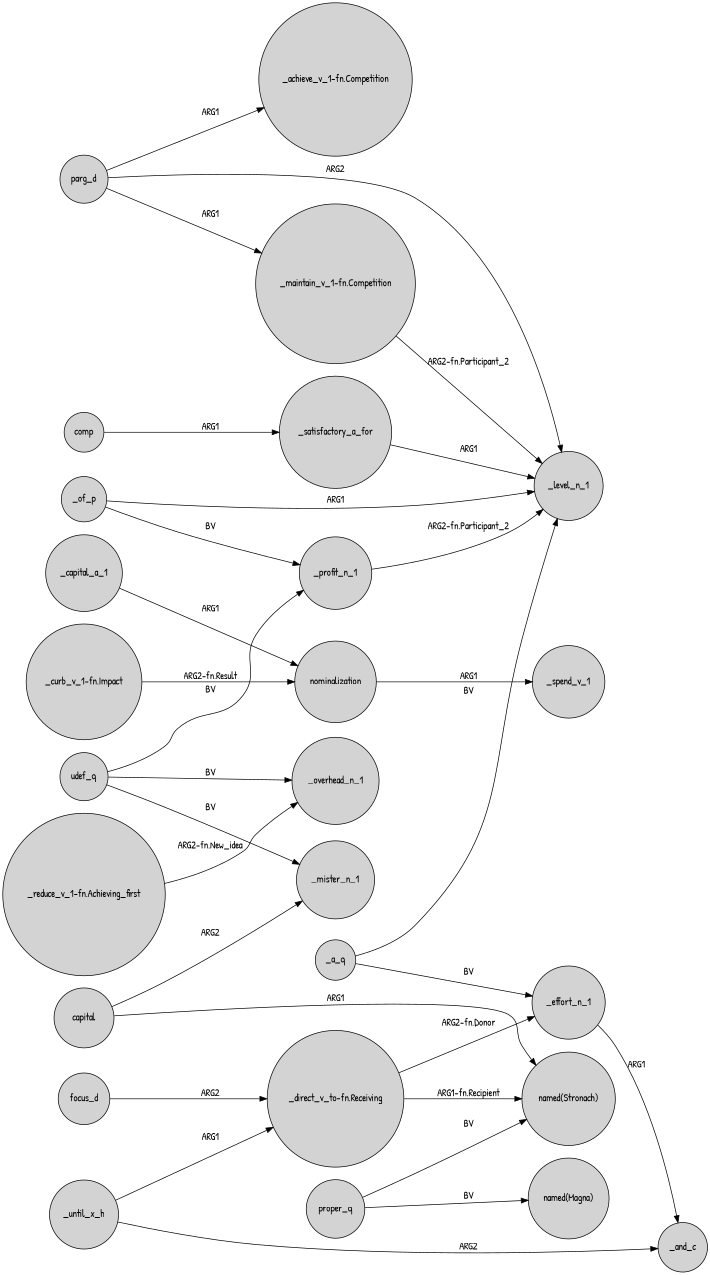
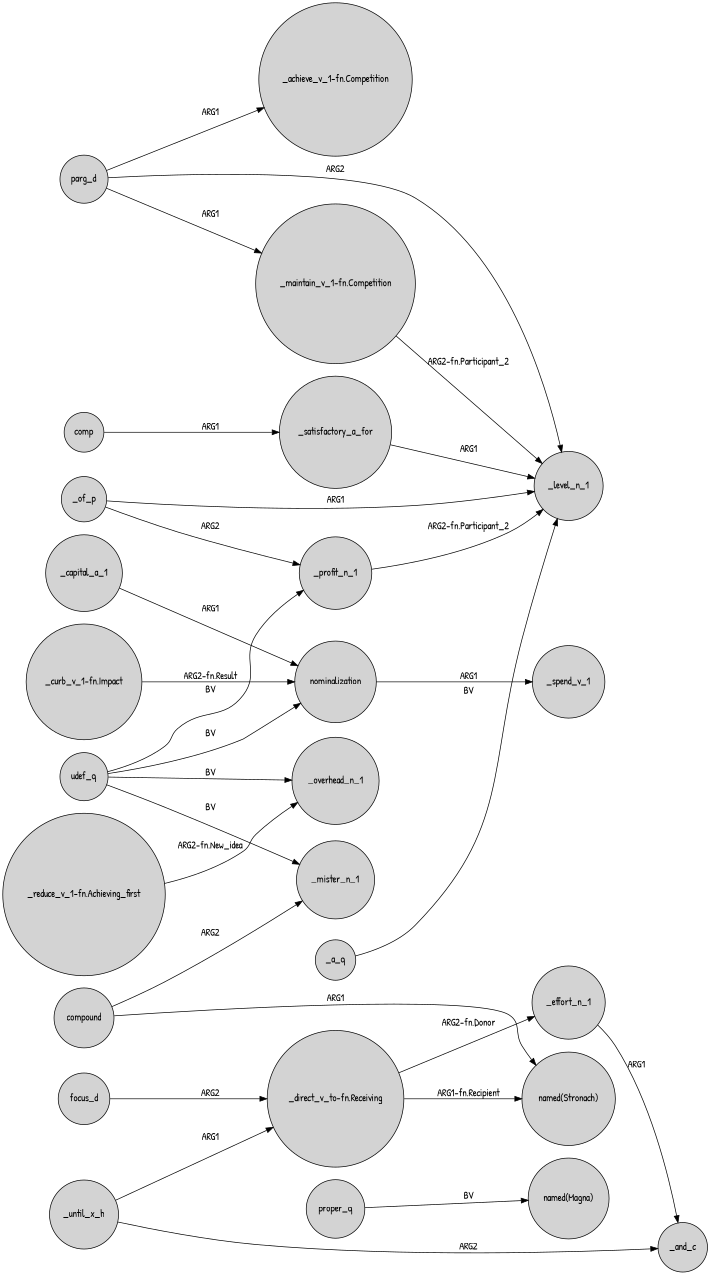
(210, 527) -> (210, 527)
none -> (206, 752)
(441, 979) -> none
(84, 1018) -> (84, 1018)
(442, 1161) -> none
